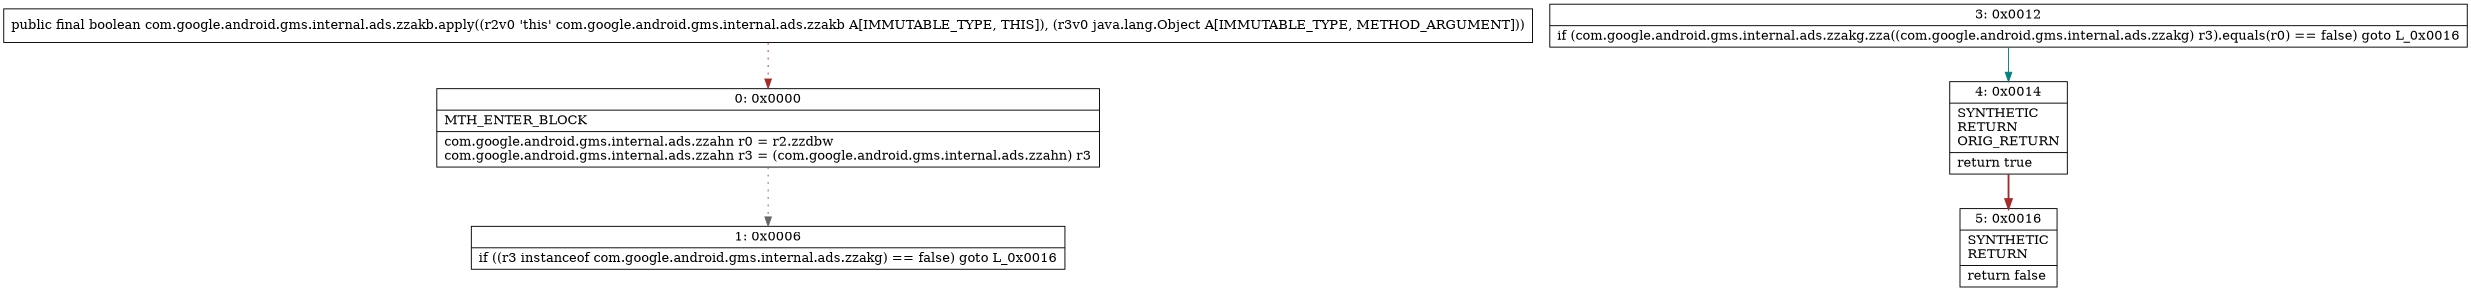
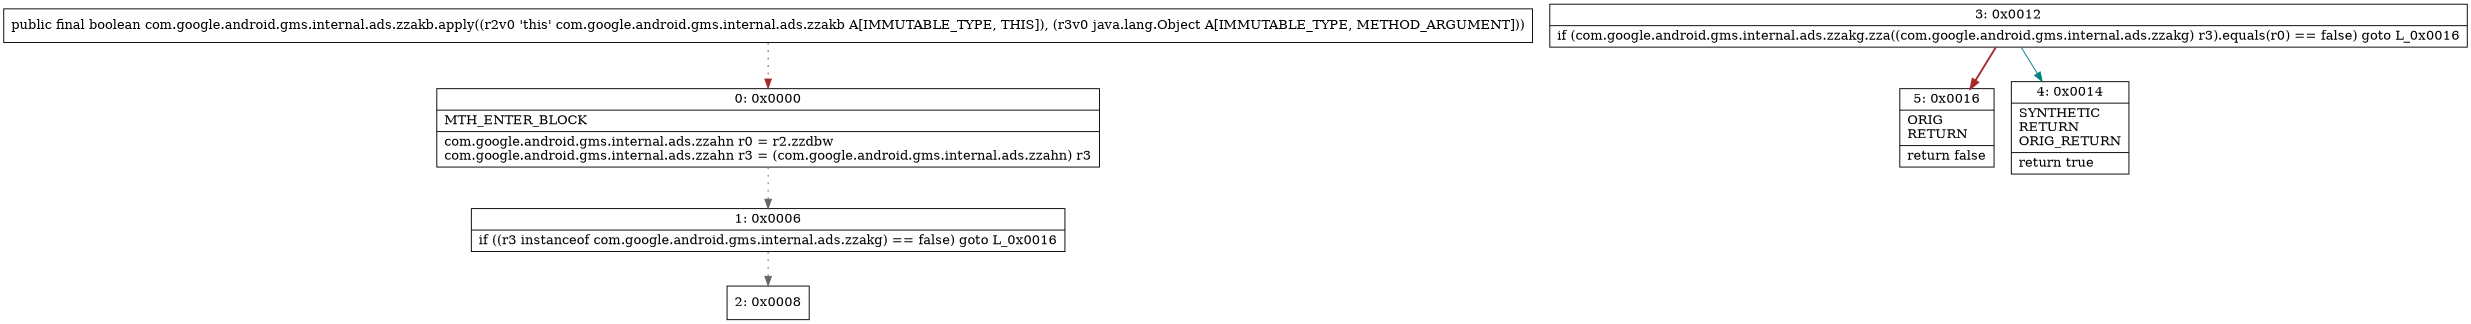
(2009, 187) -> (1986, 64)
(2009, 240) -> (1925, 120)
none -> (768, 303)
